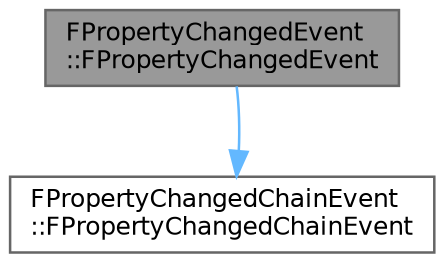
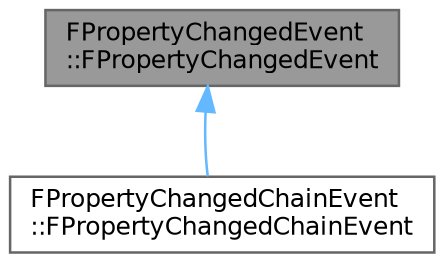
(239, 119) -> (205, 144)
